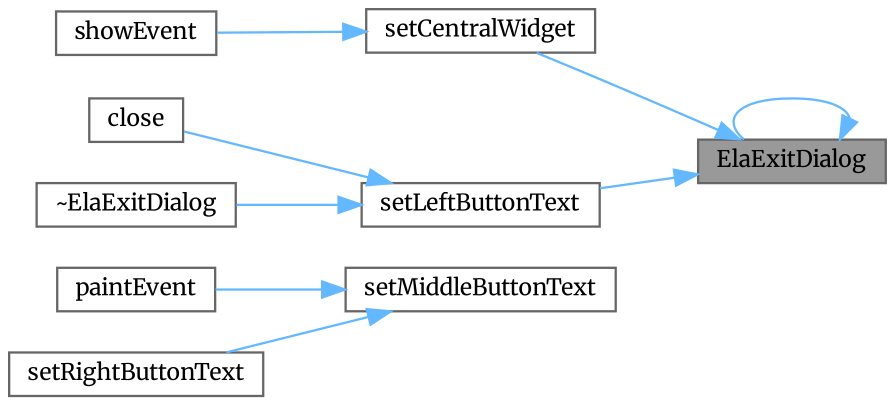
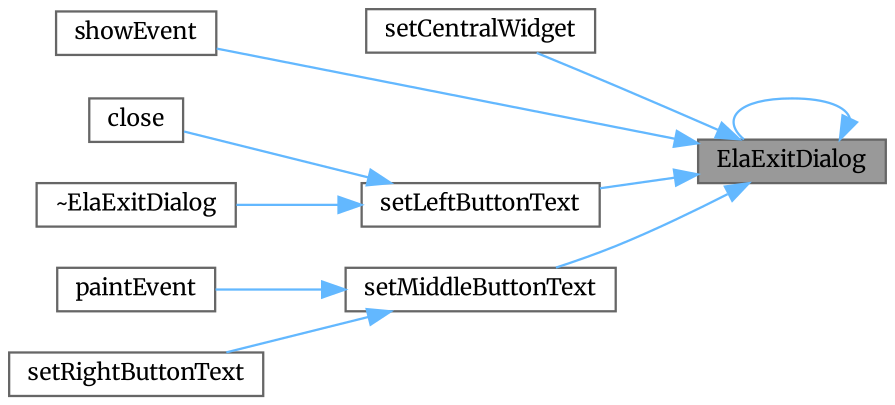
(280, 32) -> (446, 94)
none -> (643, 234)
